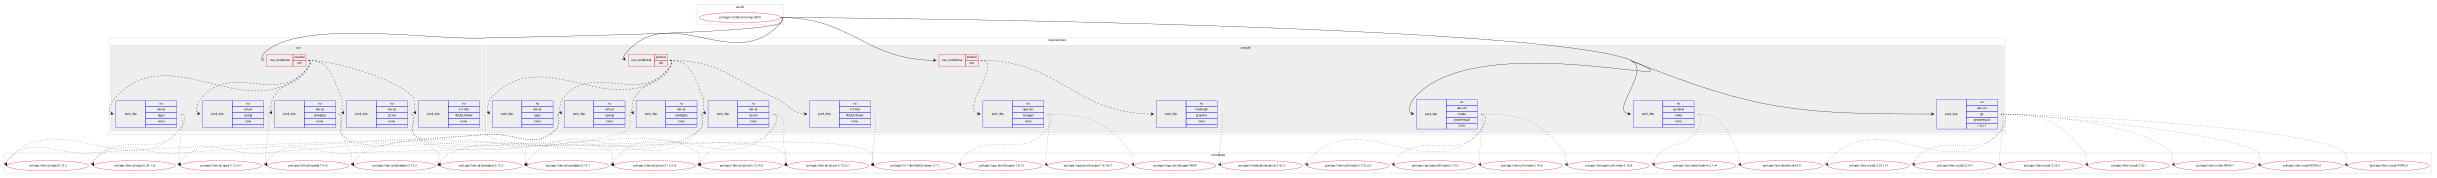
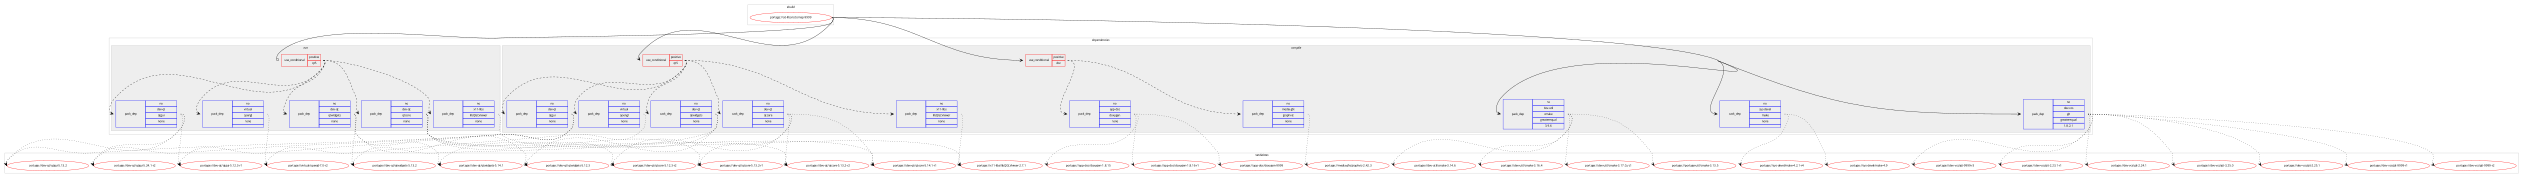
none -> (915, 166)
(1608, 166) -> (1522, 166)
